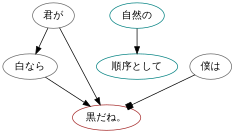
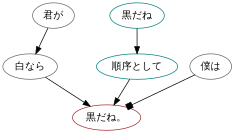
(137, 16) -> (137, 16)
(78, 63) -> (124, 89)
